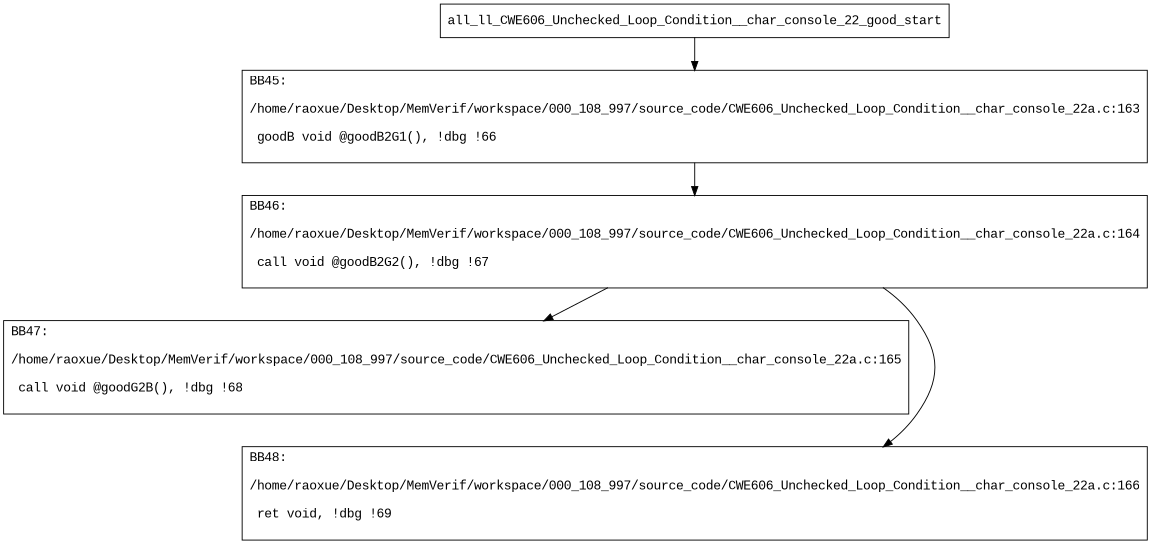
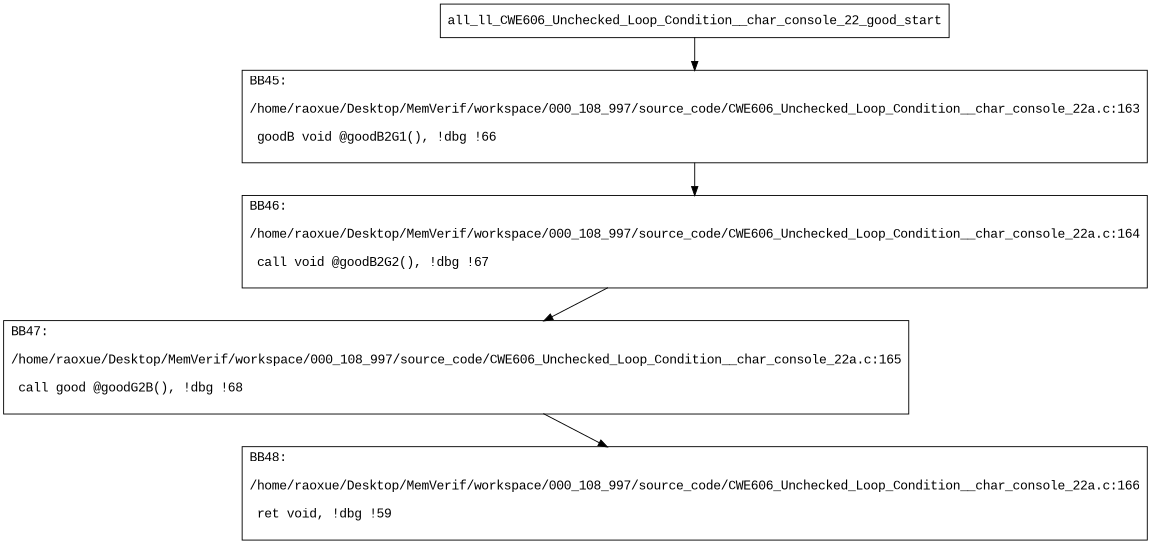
(934, 363) -> (571, 428)
(127, 388) -> (127, 388)
(321, 514) -> (321, 514)
